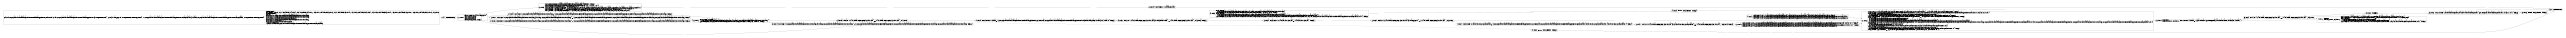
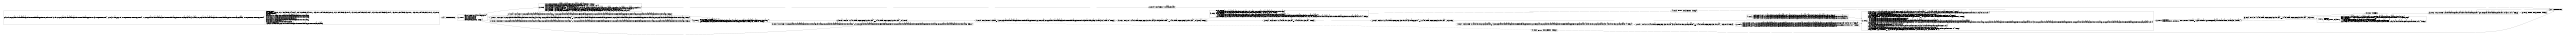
(473, 20) -> (474, 20)
